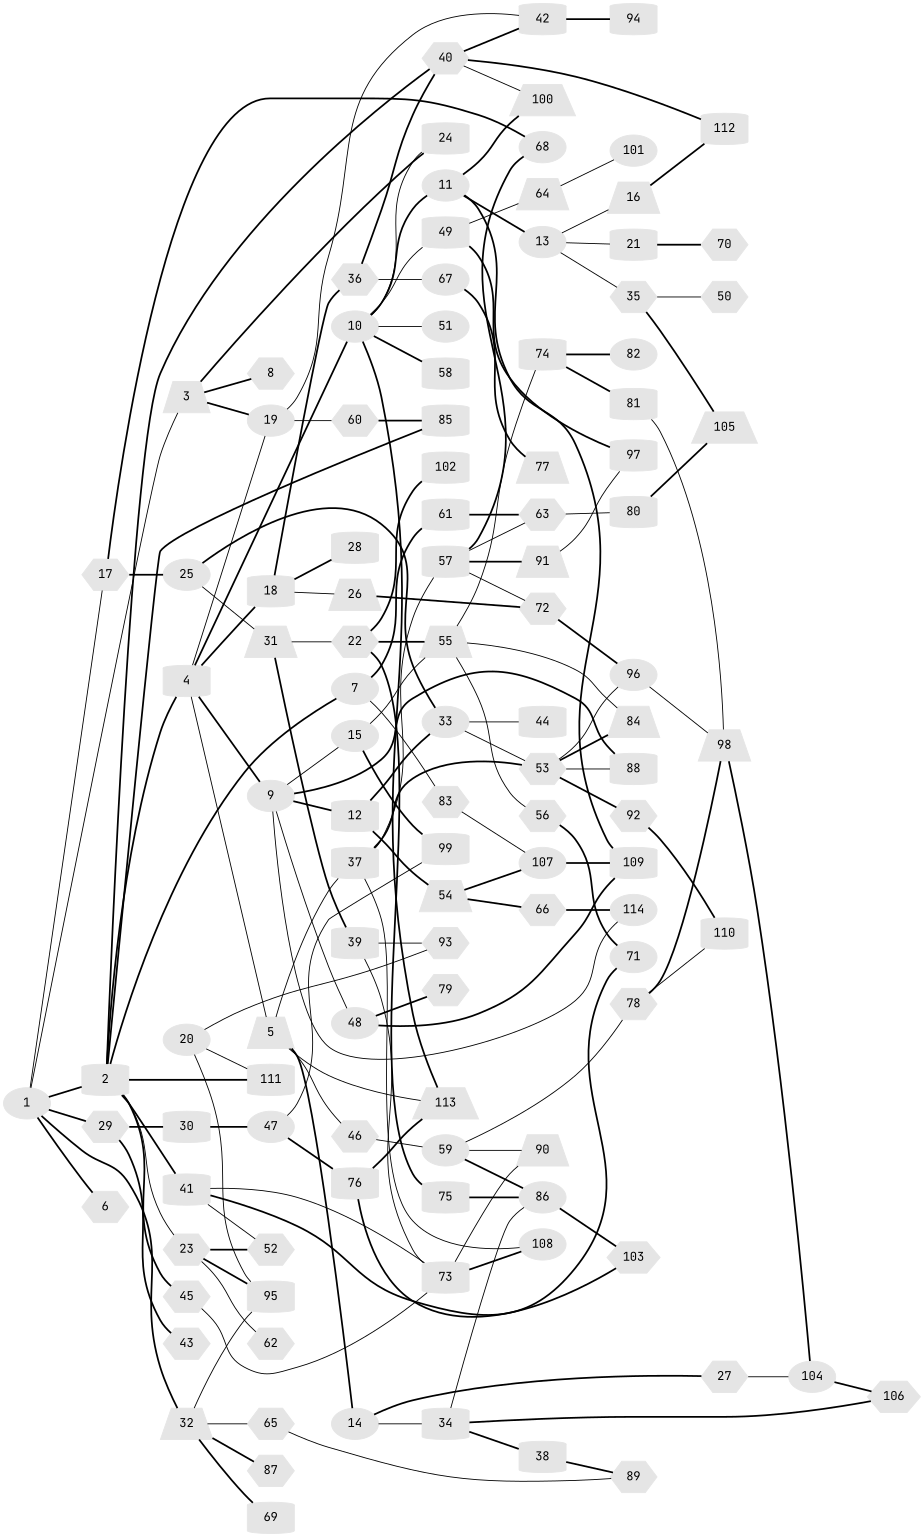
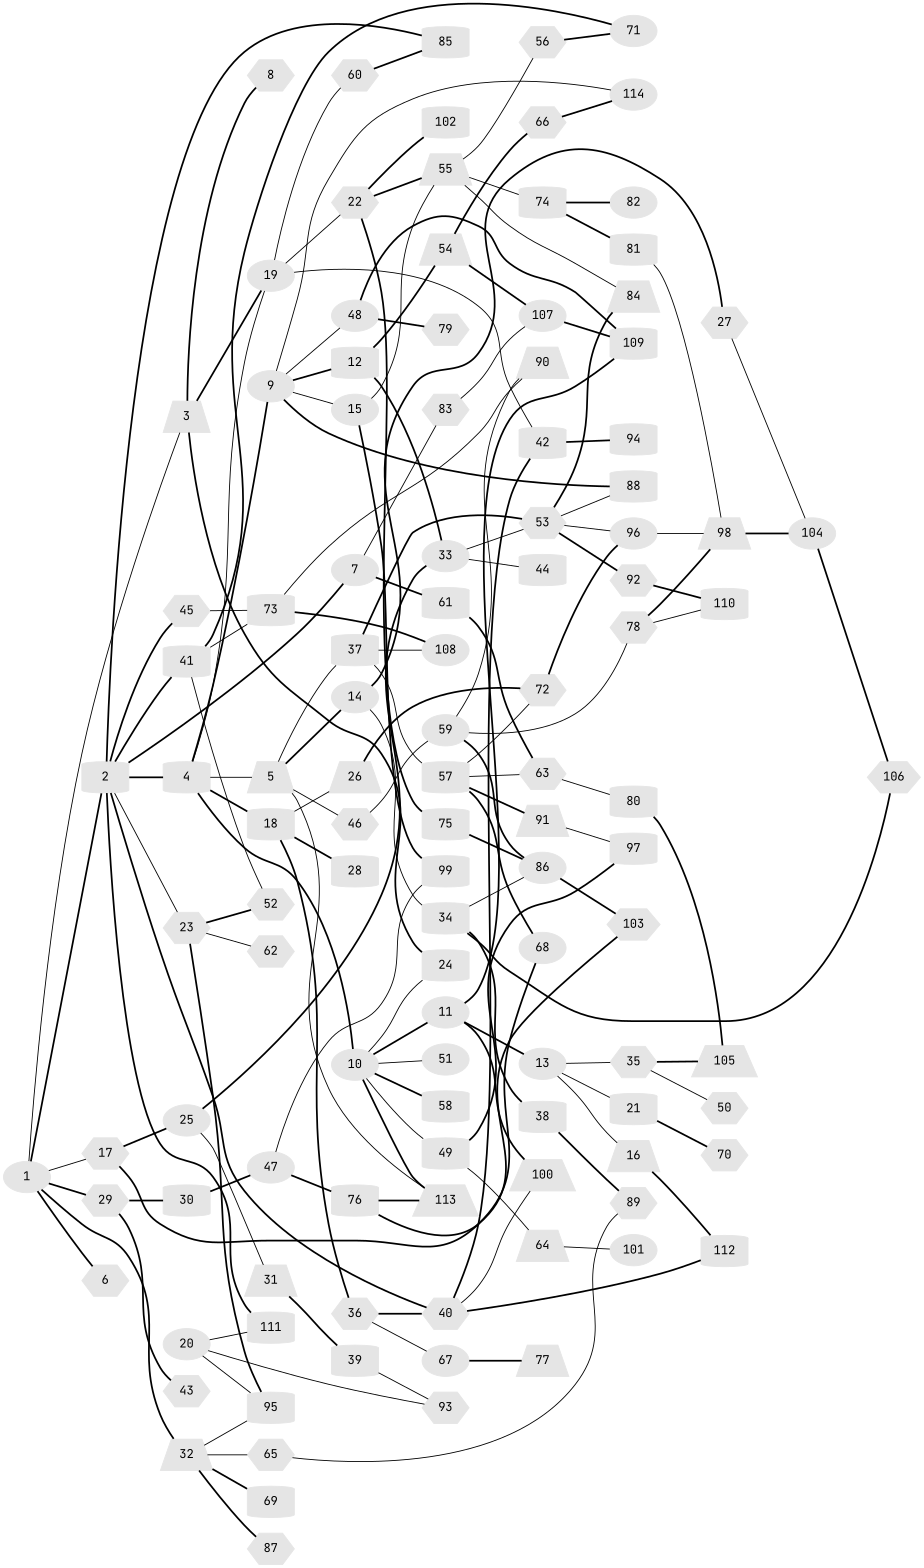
(312, 642) -> (313, 239)
(390, 1184) -> none
